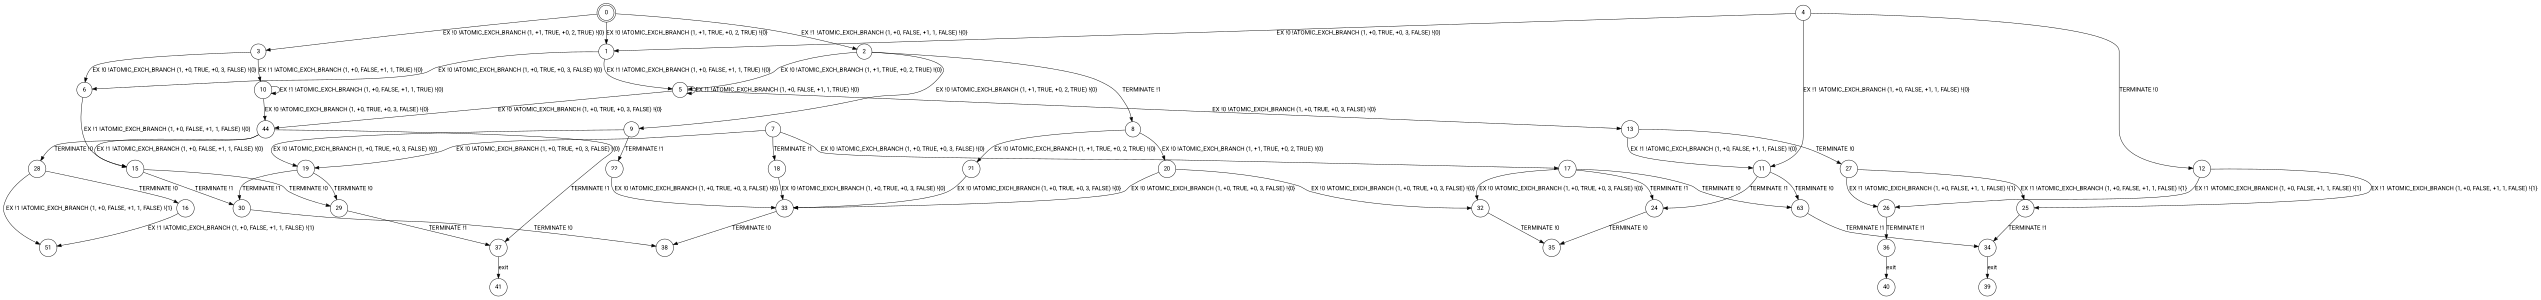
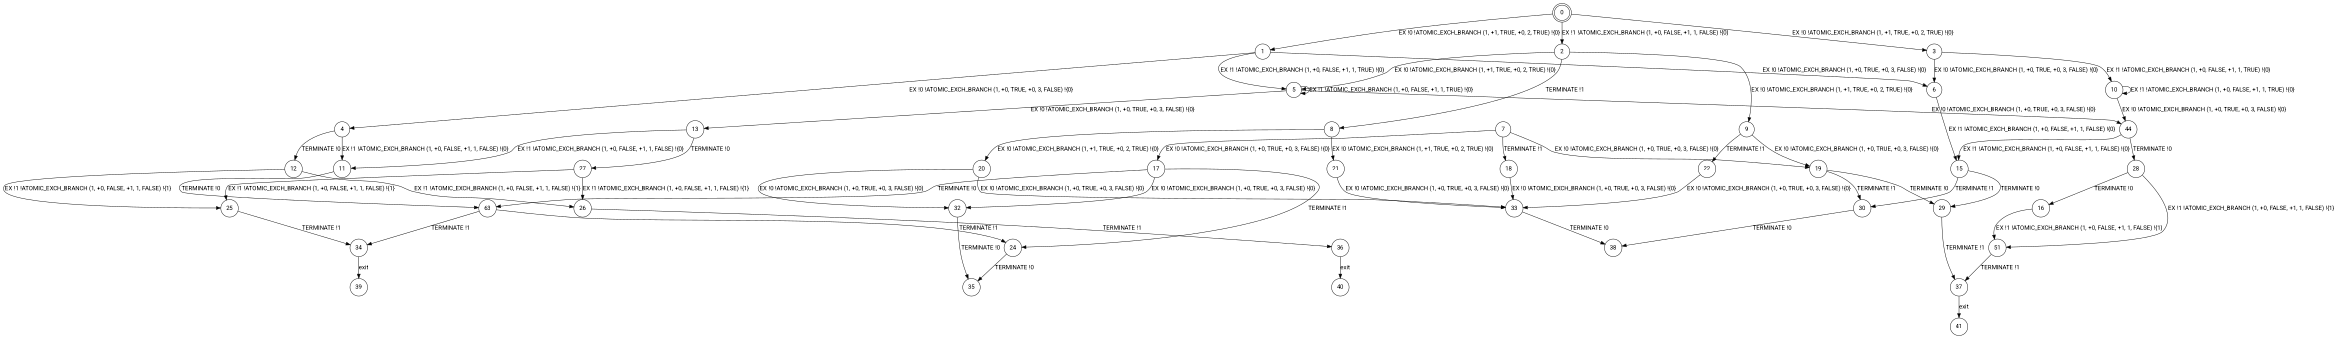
(1207, 32) -> (805, 90)
(514, 135) -> (1980, 266)
(1716, 202) -> (750, 221)
